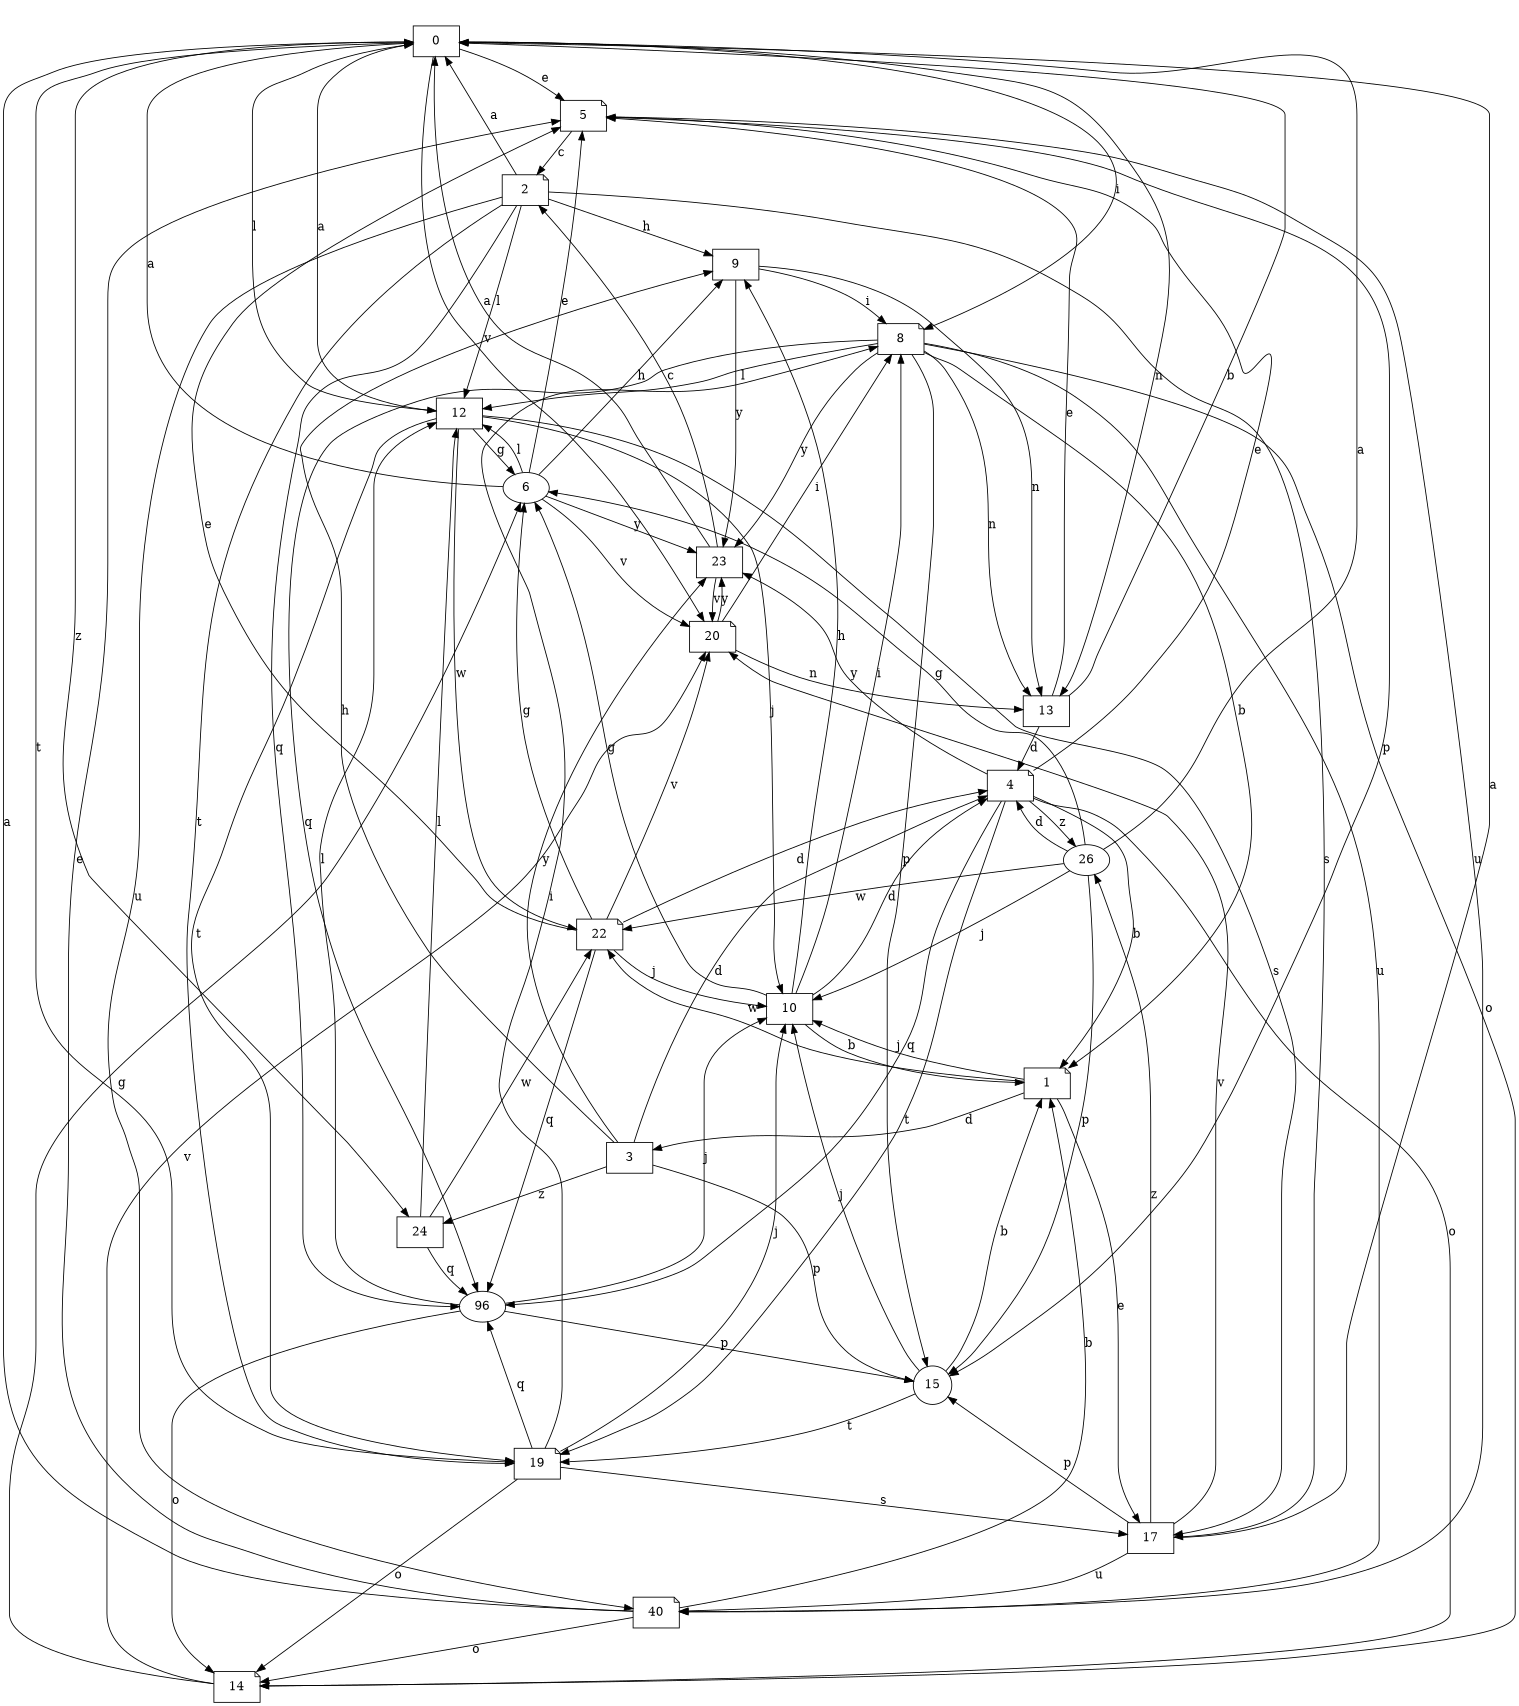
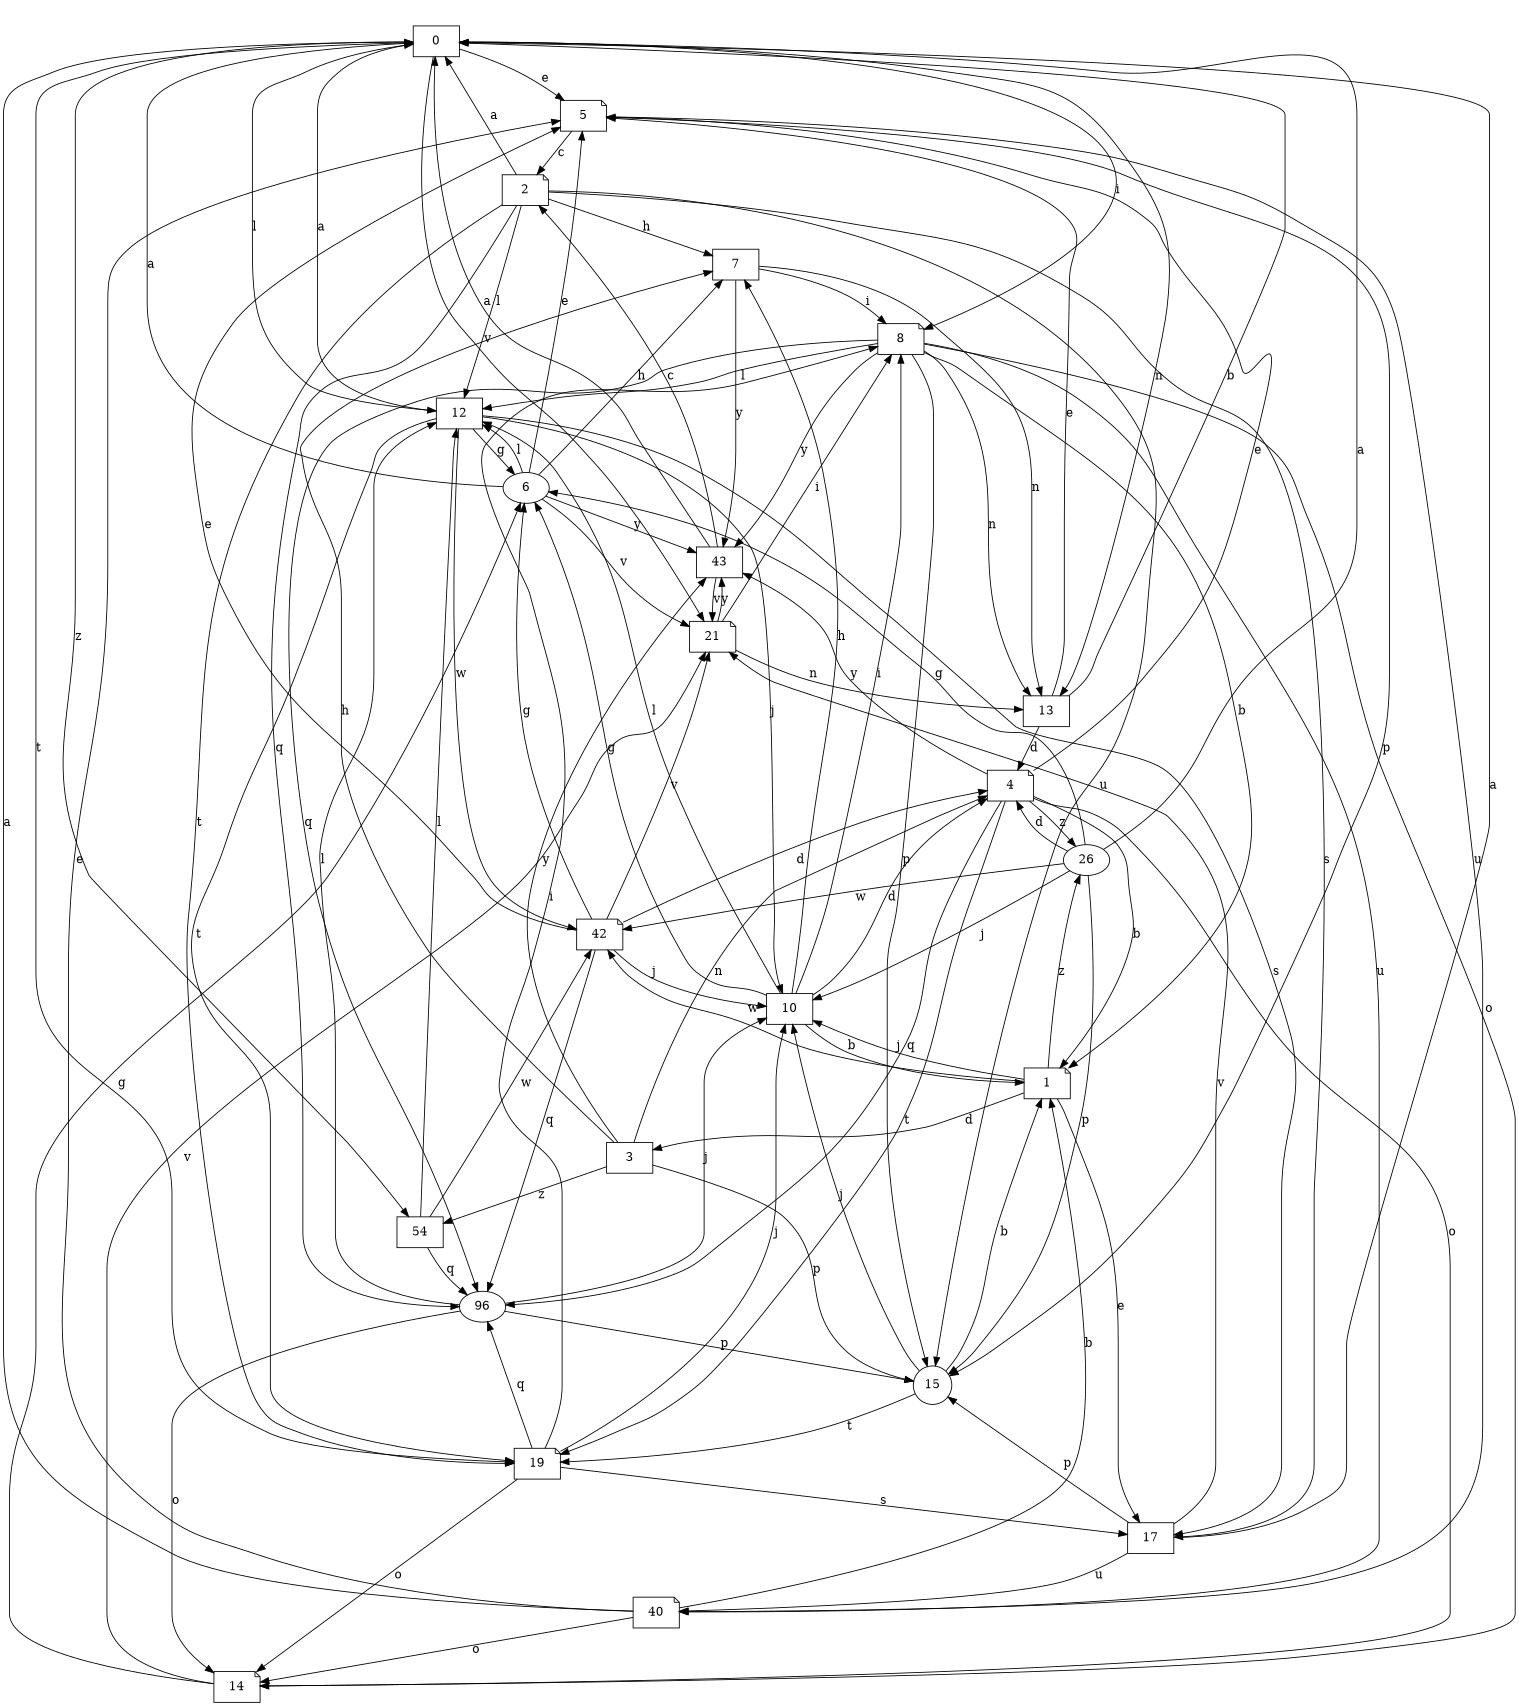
(736, 265) -> (736, 265)
(720, 562) -> (720, 562)
(713, 637) -> (713, 637)
none -> (644, 698)
(600, 935) -> (600, 935)
(719, 972) -> (719, 972)
(115, 978) -> (1150, 579)
(1151, 1199) -> (1058, 975)
(420, 1232) -> (420, 1232)
